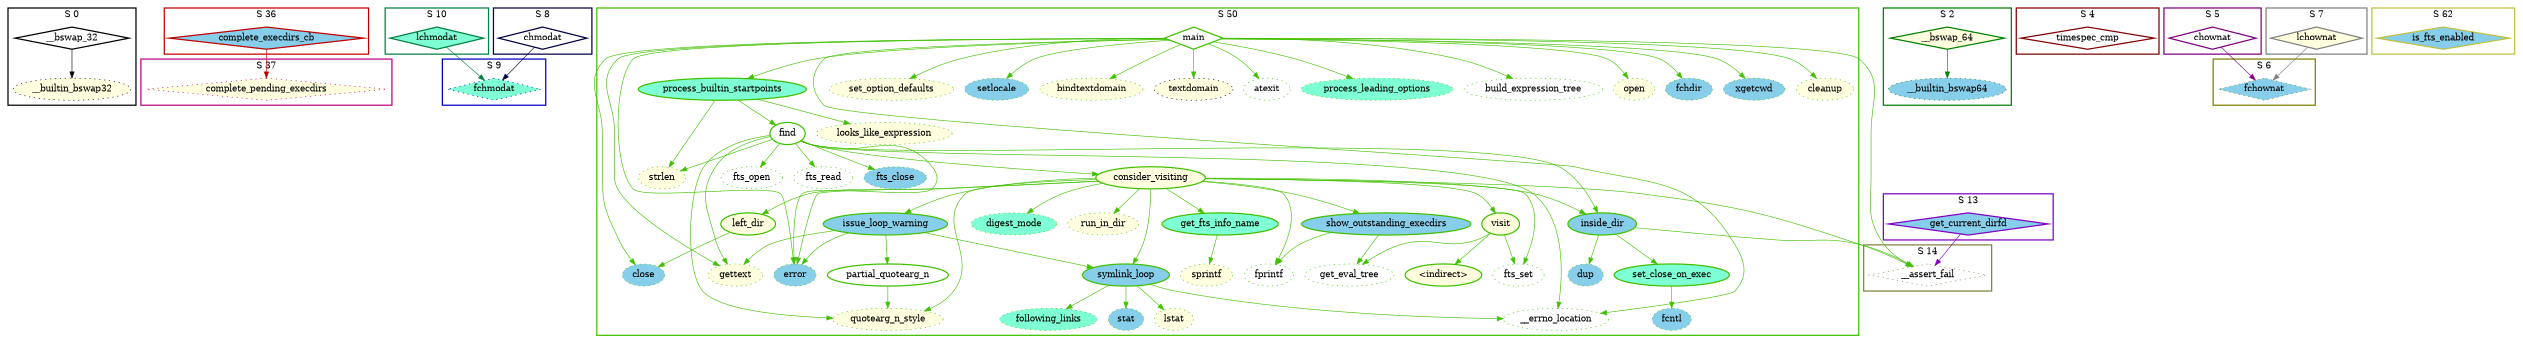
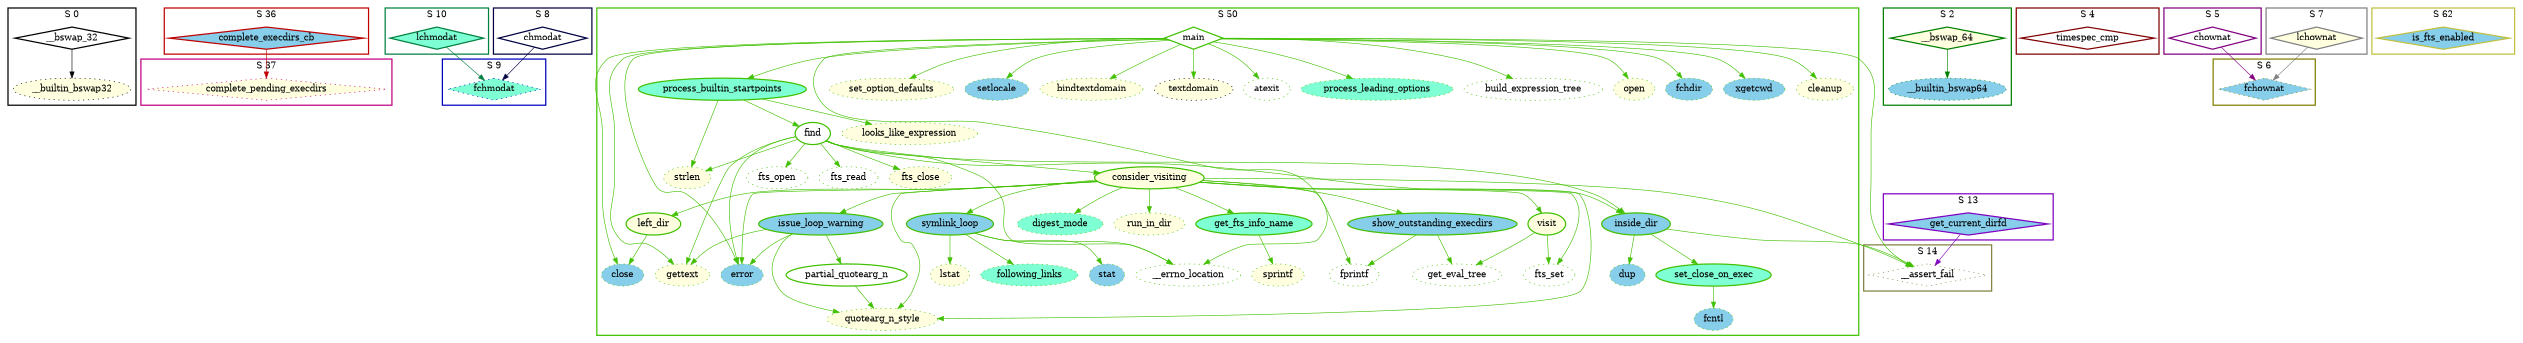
(895, 178) -> (920, 178)
(1006, 250) -> (778, 287)
(1443, 275) -> none
